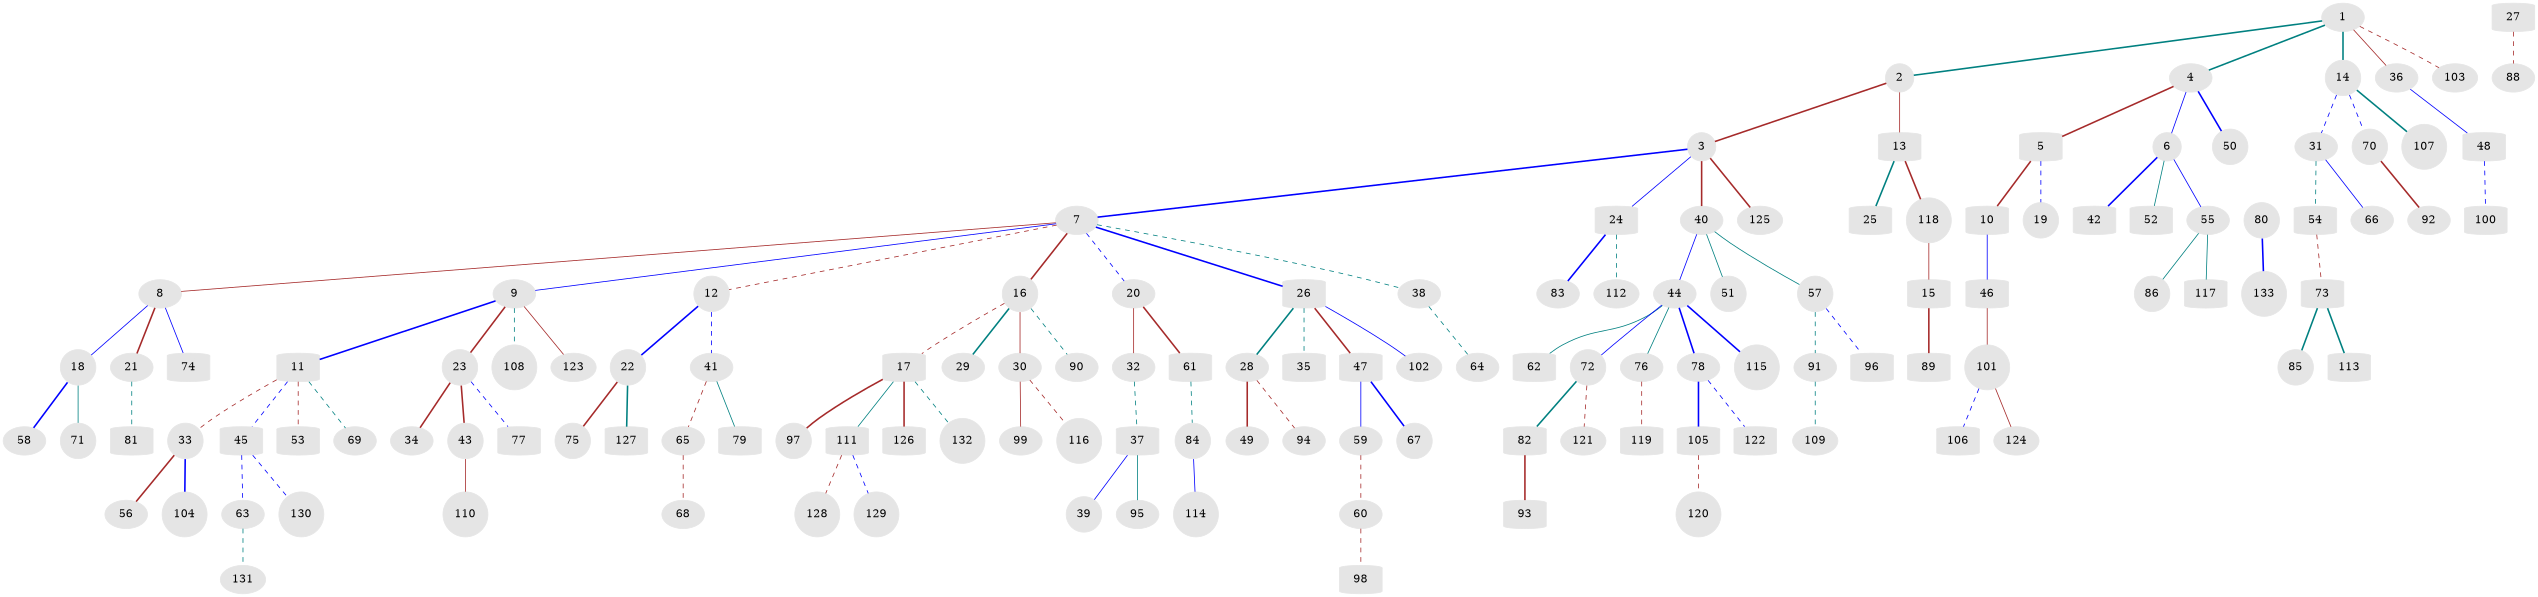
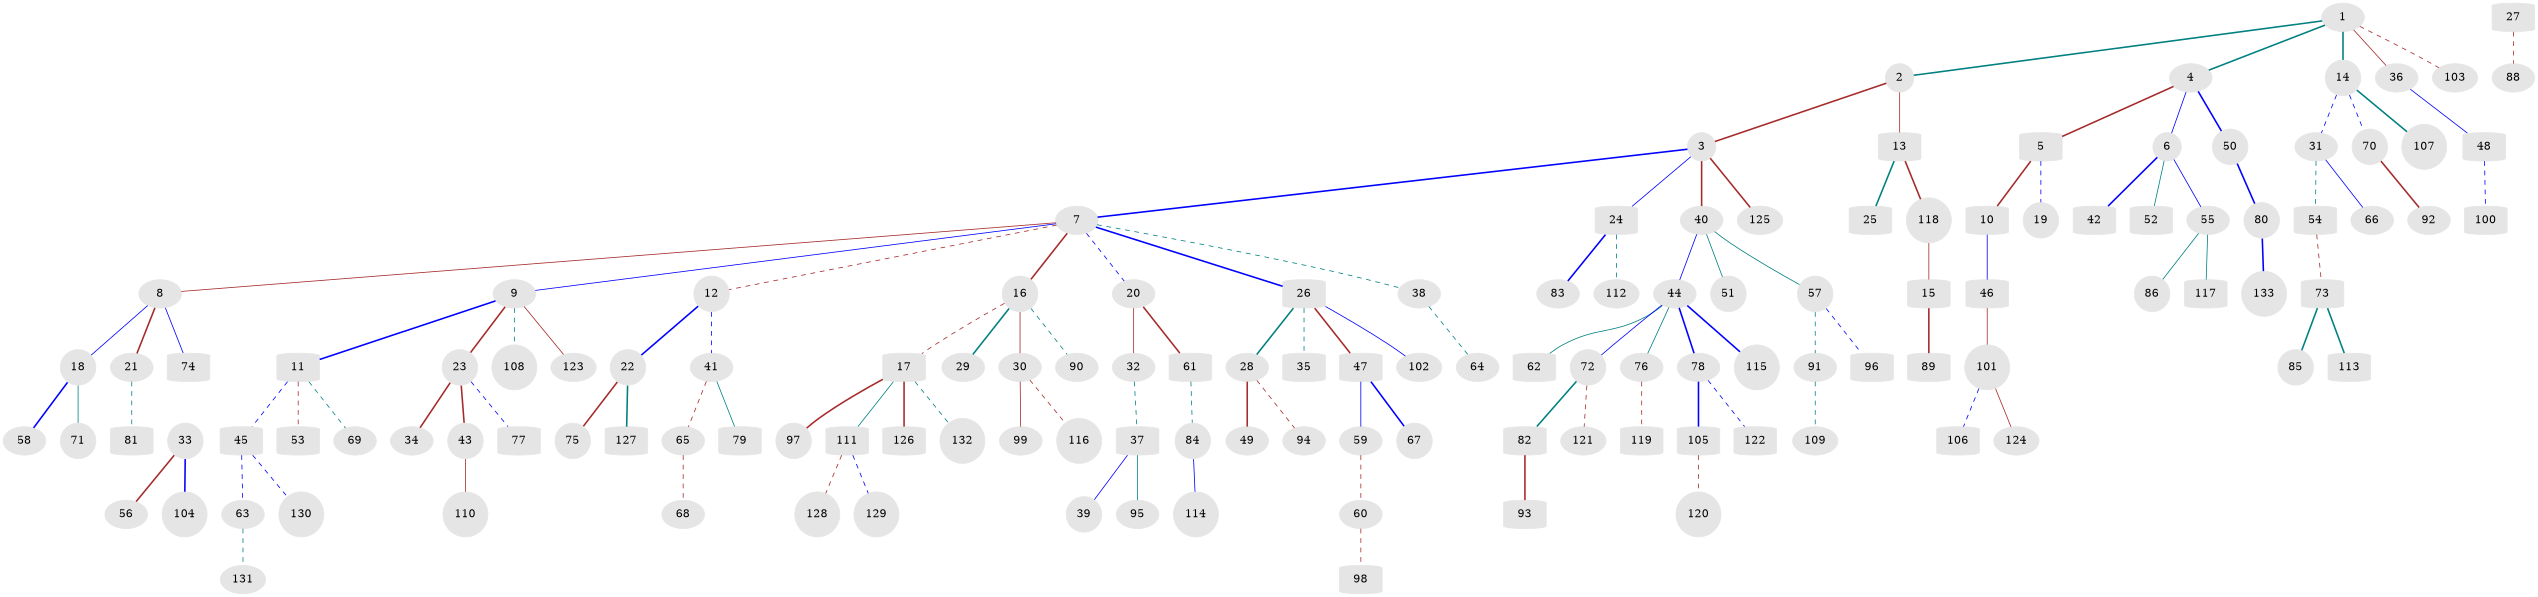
none -> (2246, 184)
(237, 403) -> none
